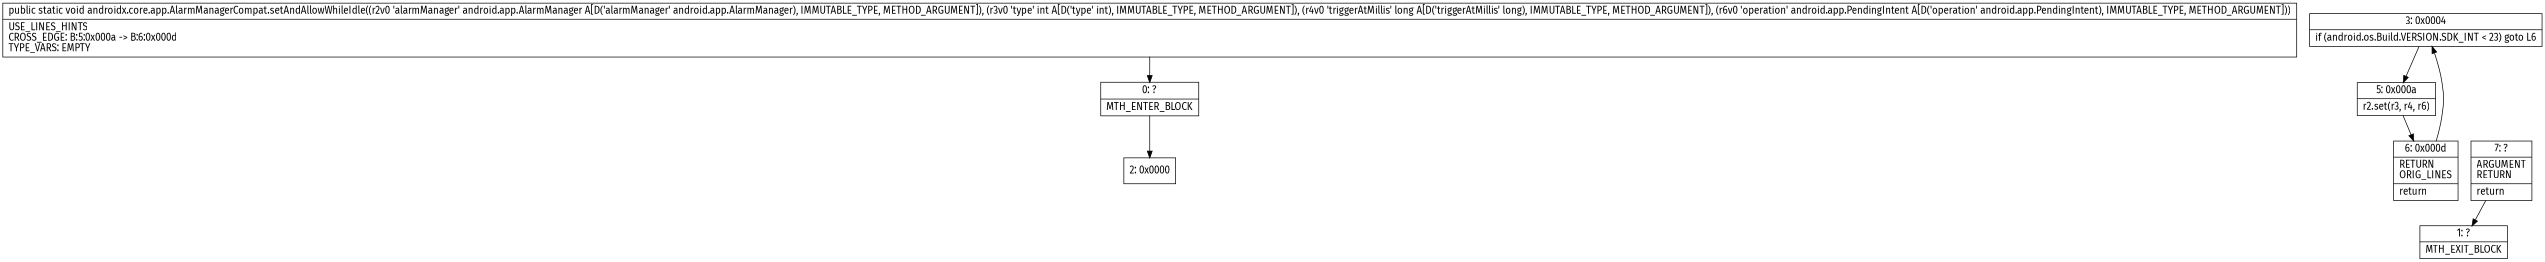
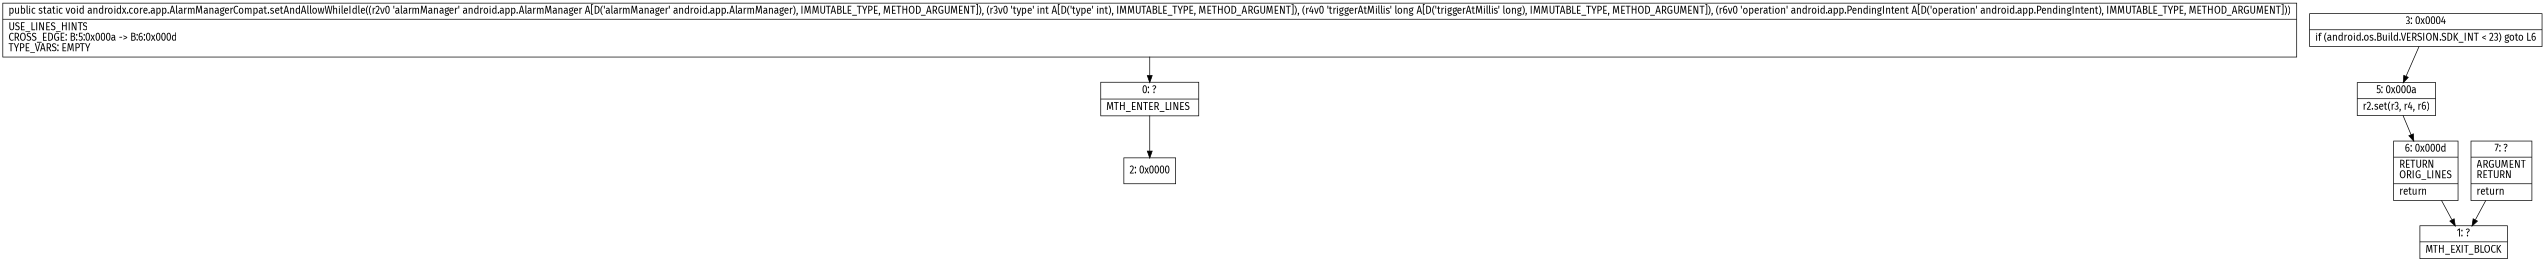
(2444, 97) -> (2447, 210)
(1150, 107) -> (1148, 107)
